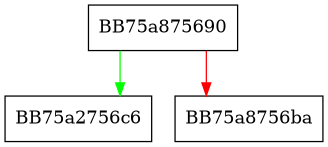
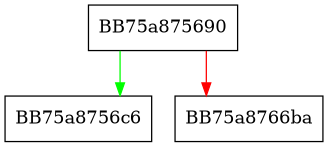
(78, 119) -> (78, 119)
(249, 119) -> (249, 119)
